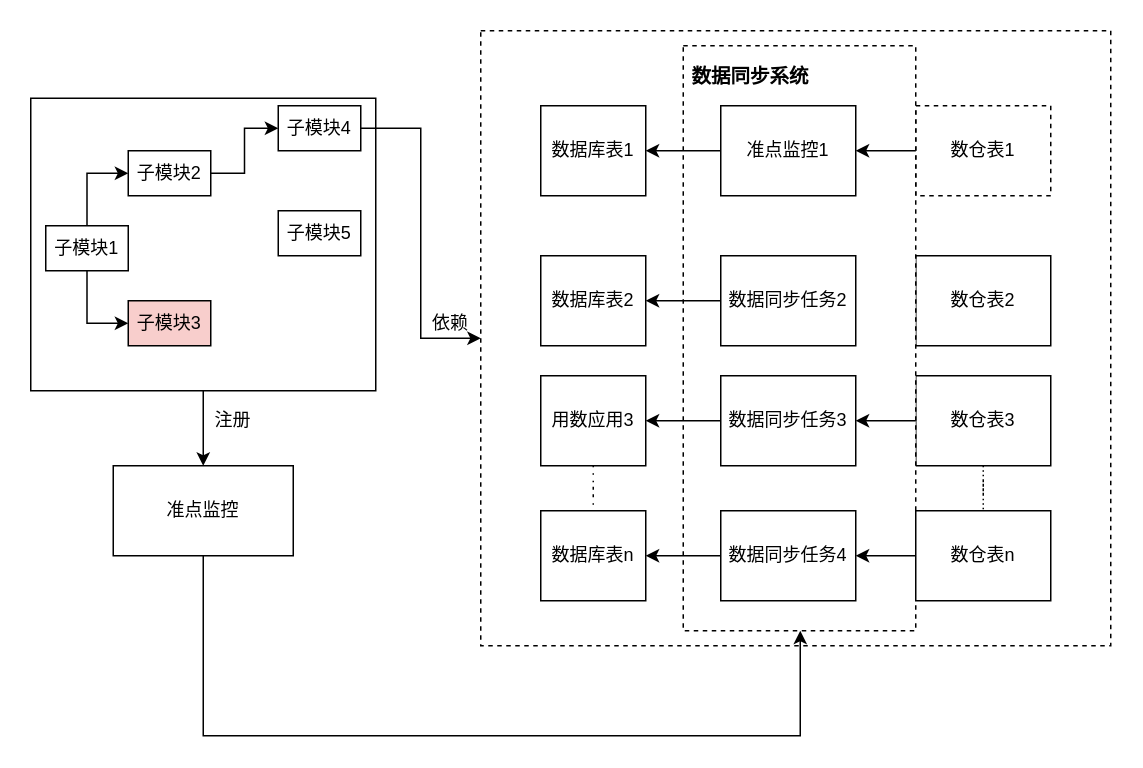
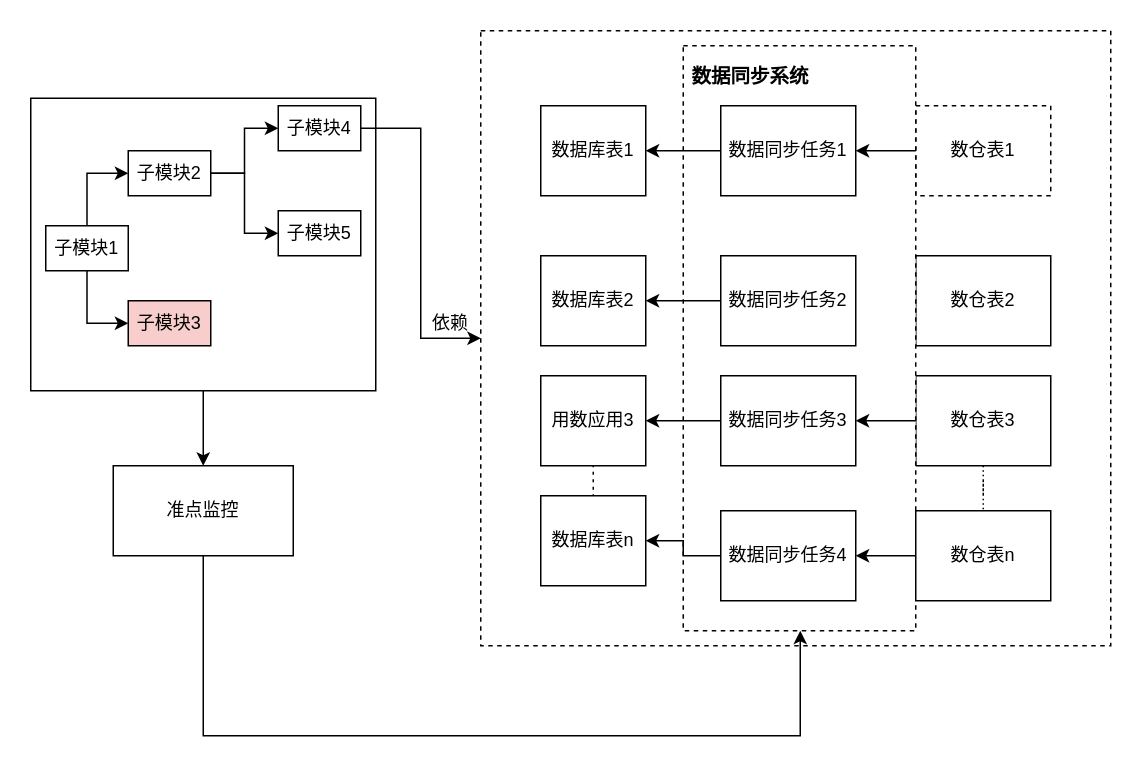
(788, 151) -> (788, 151)
none -> (245, 216)
(233, 421) -> none
(593, 556) -> (593, 541)
